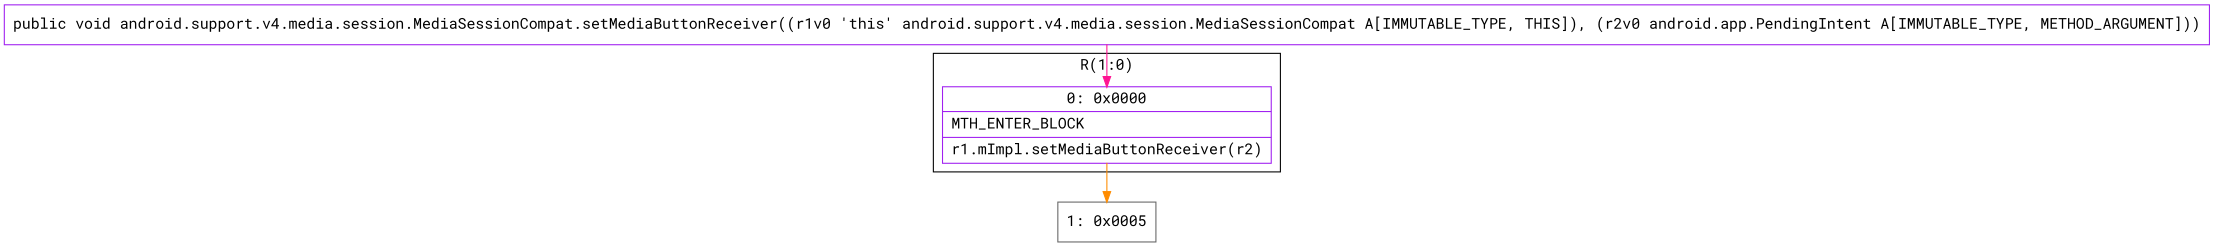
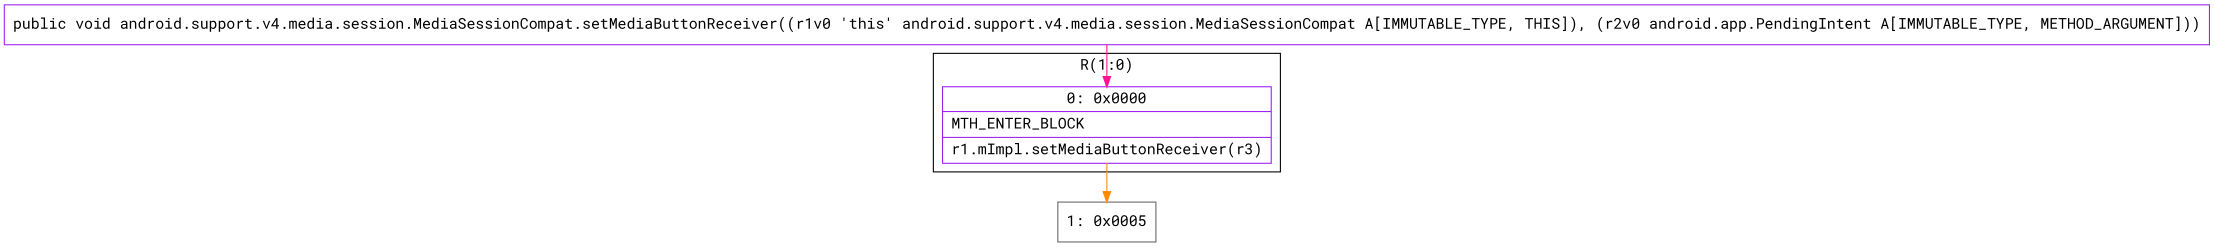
(1107, 150) -> (1107, 150)
